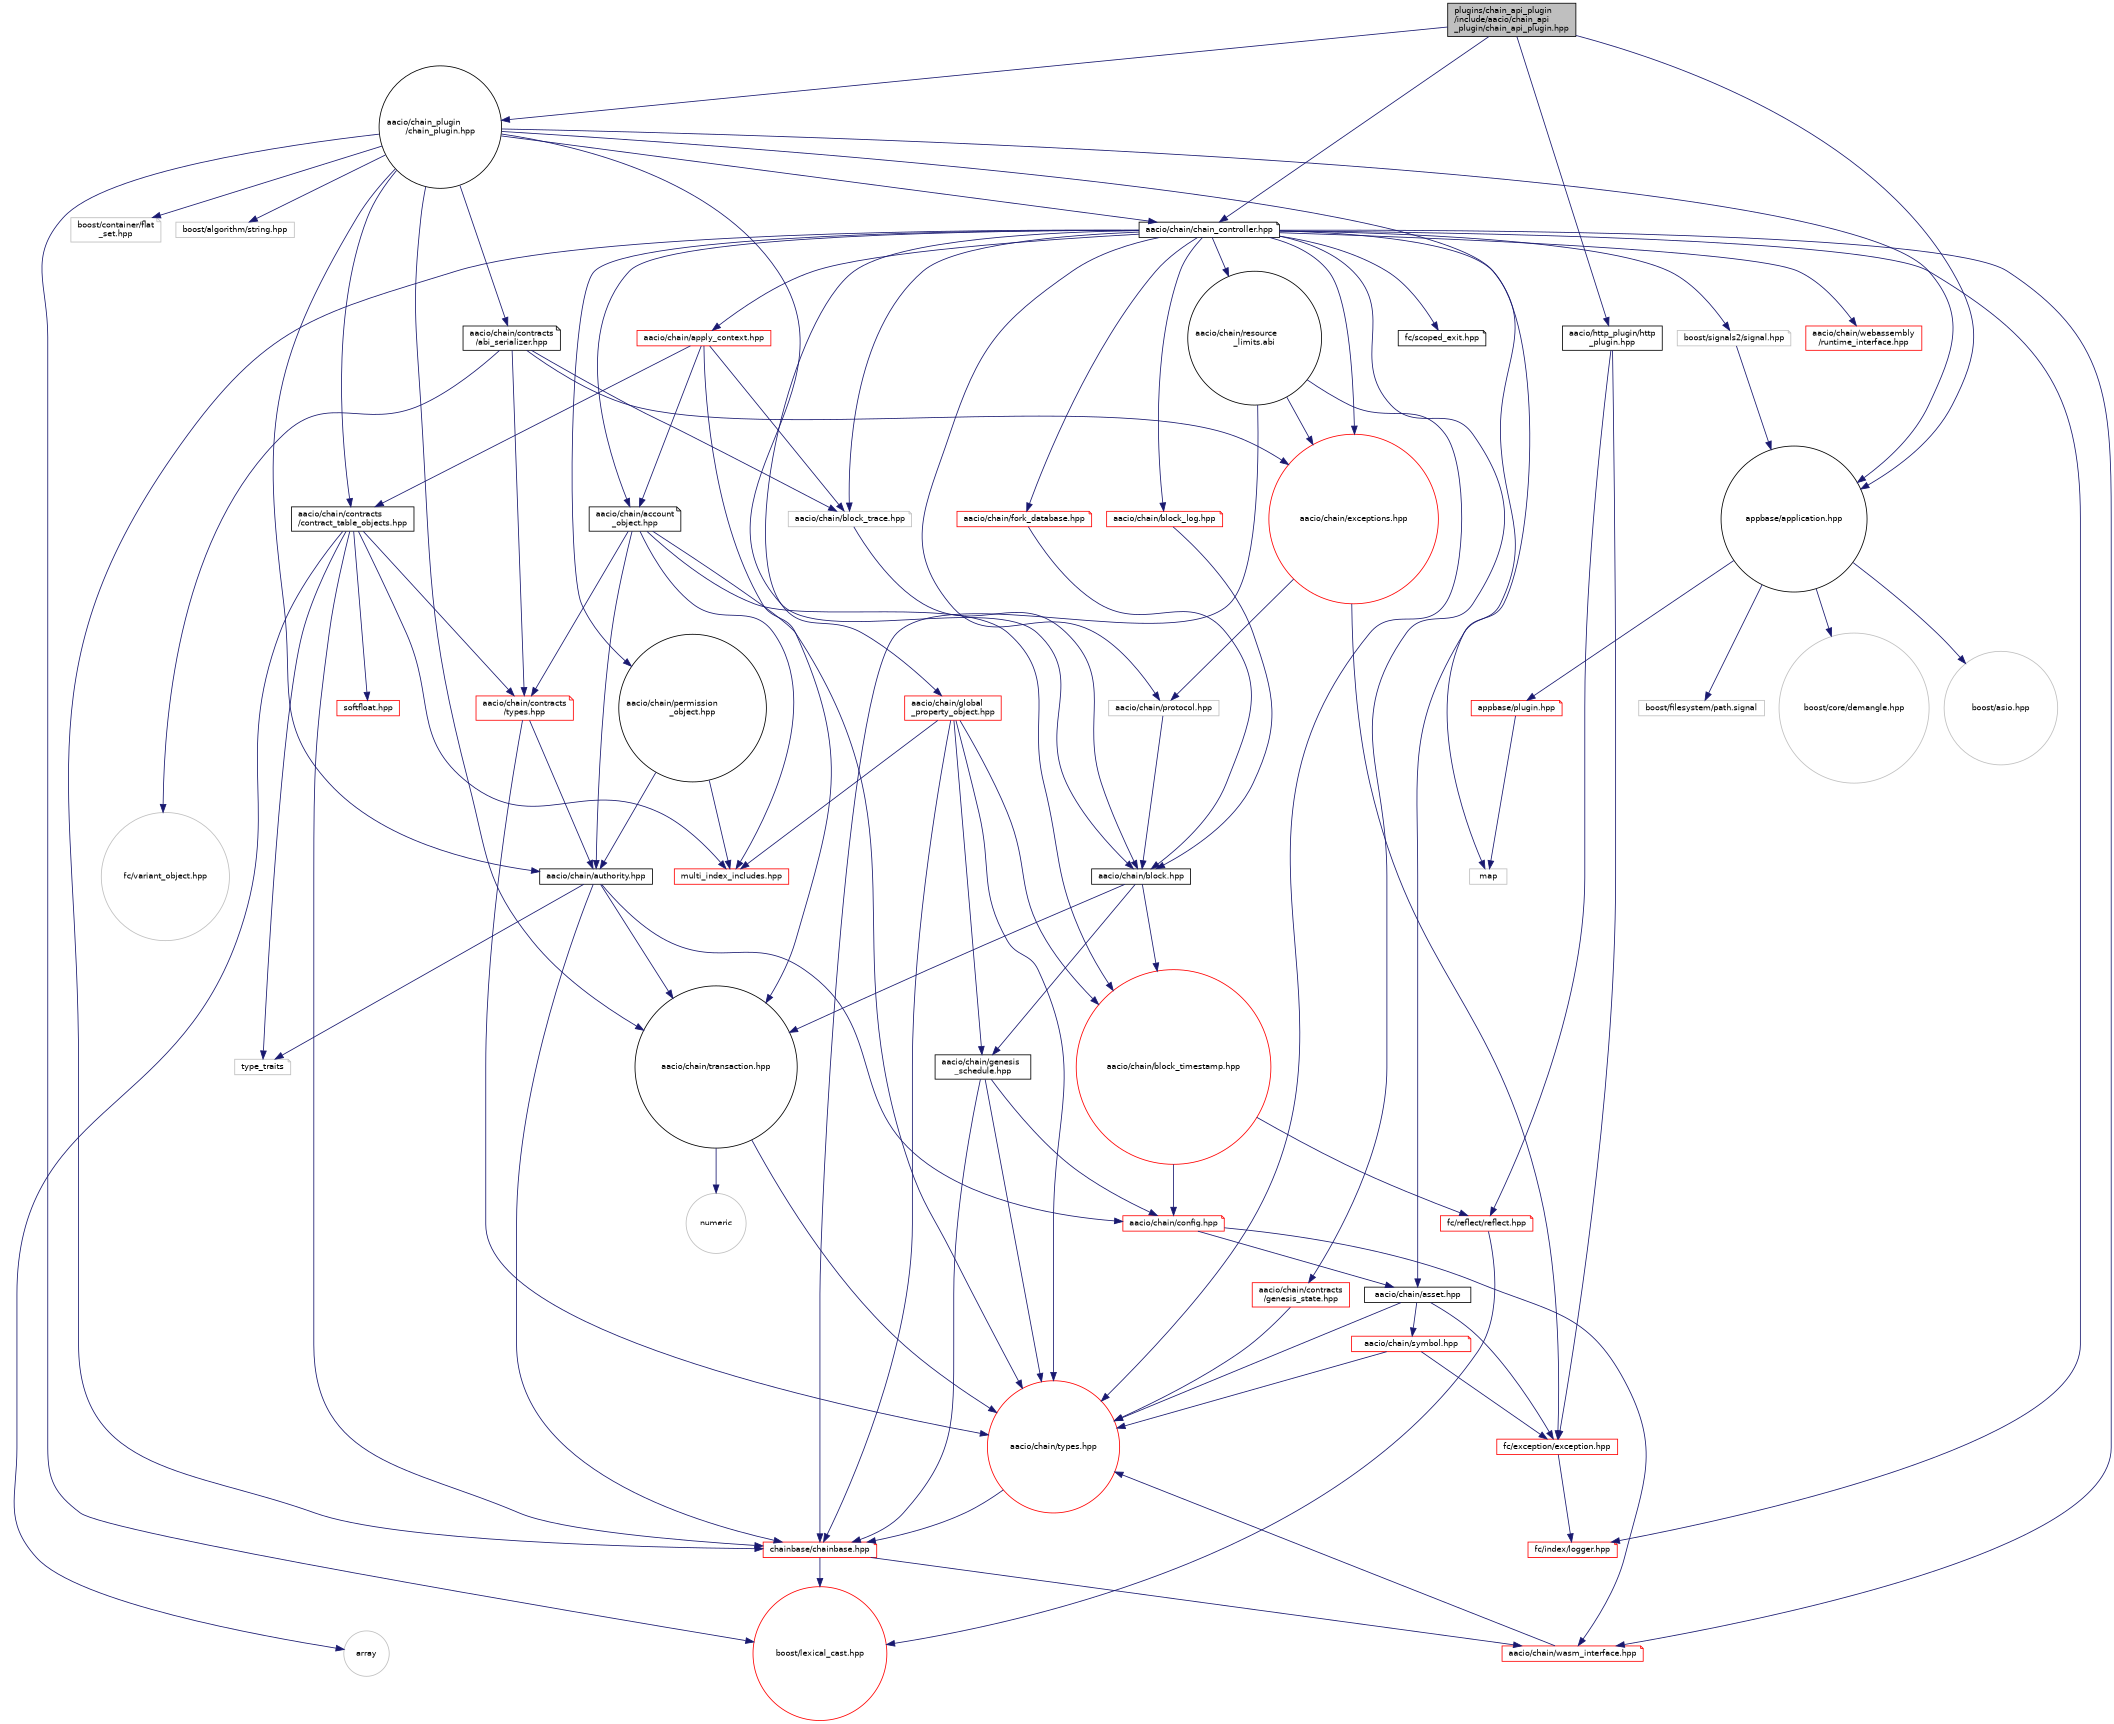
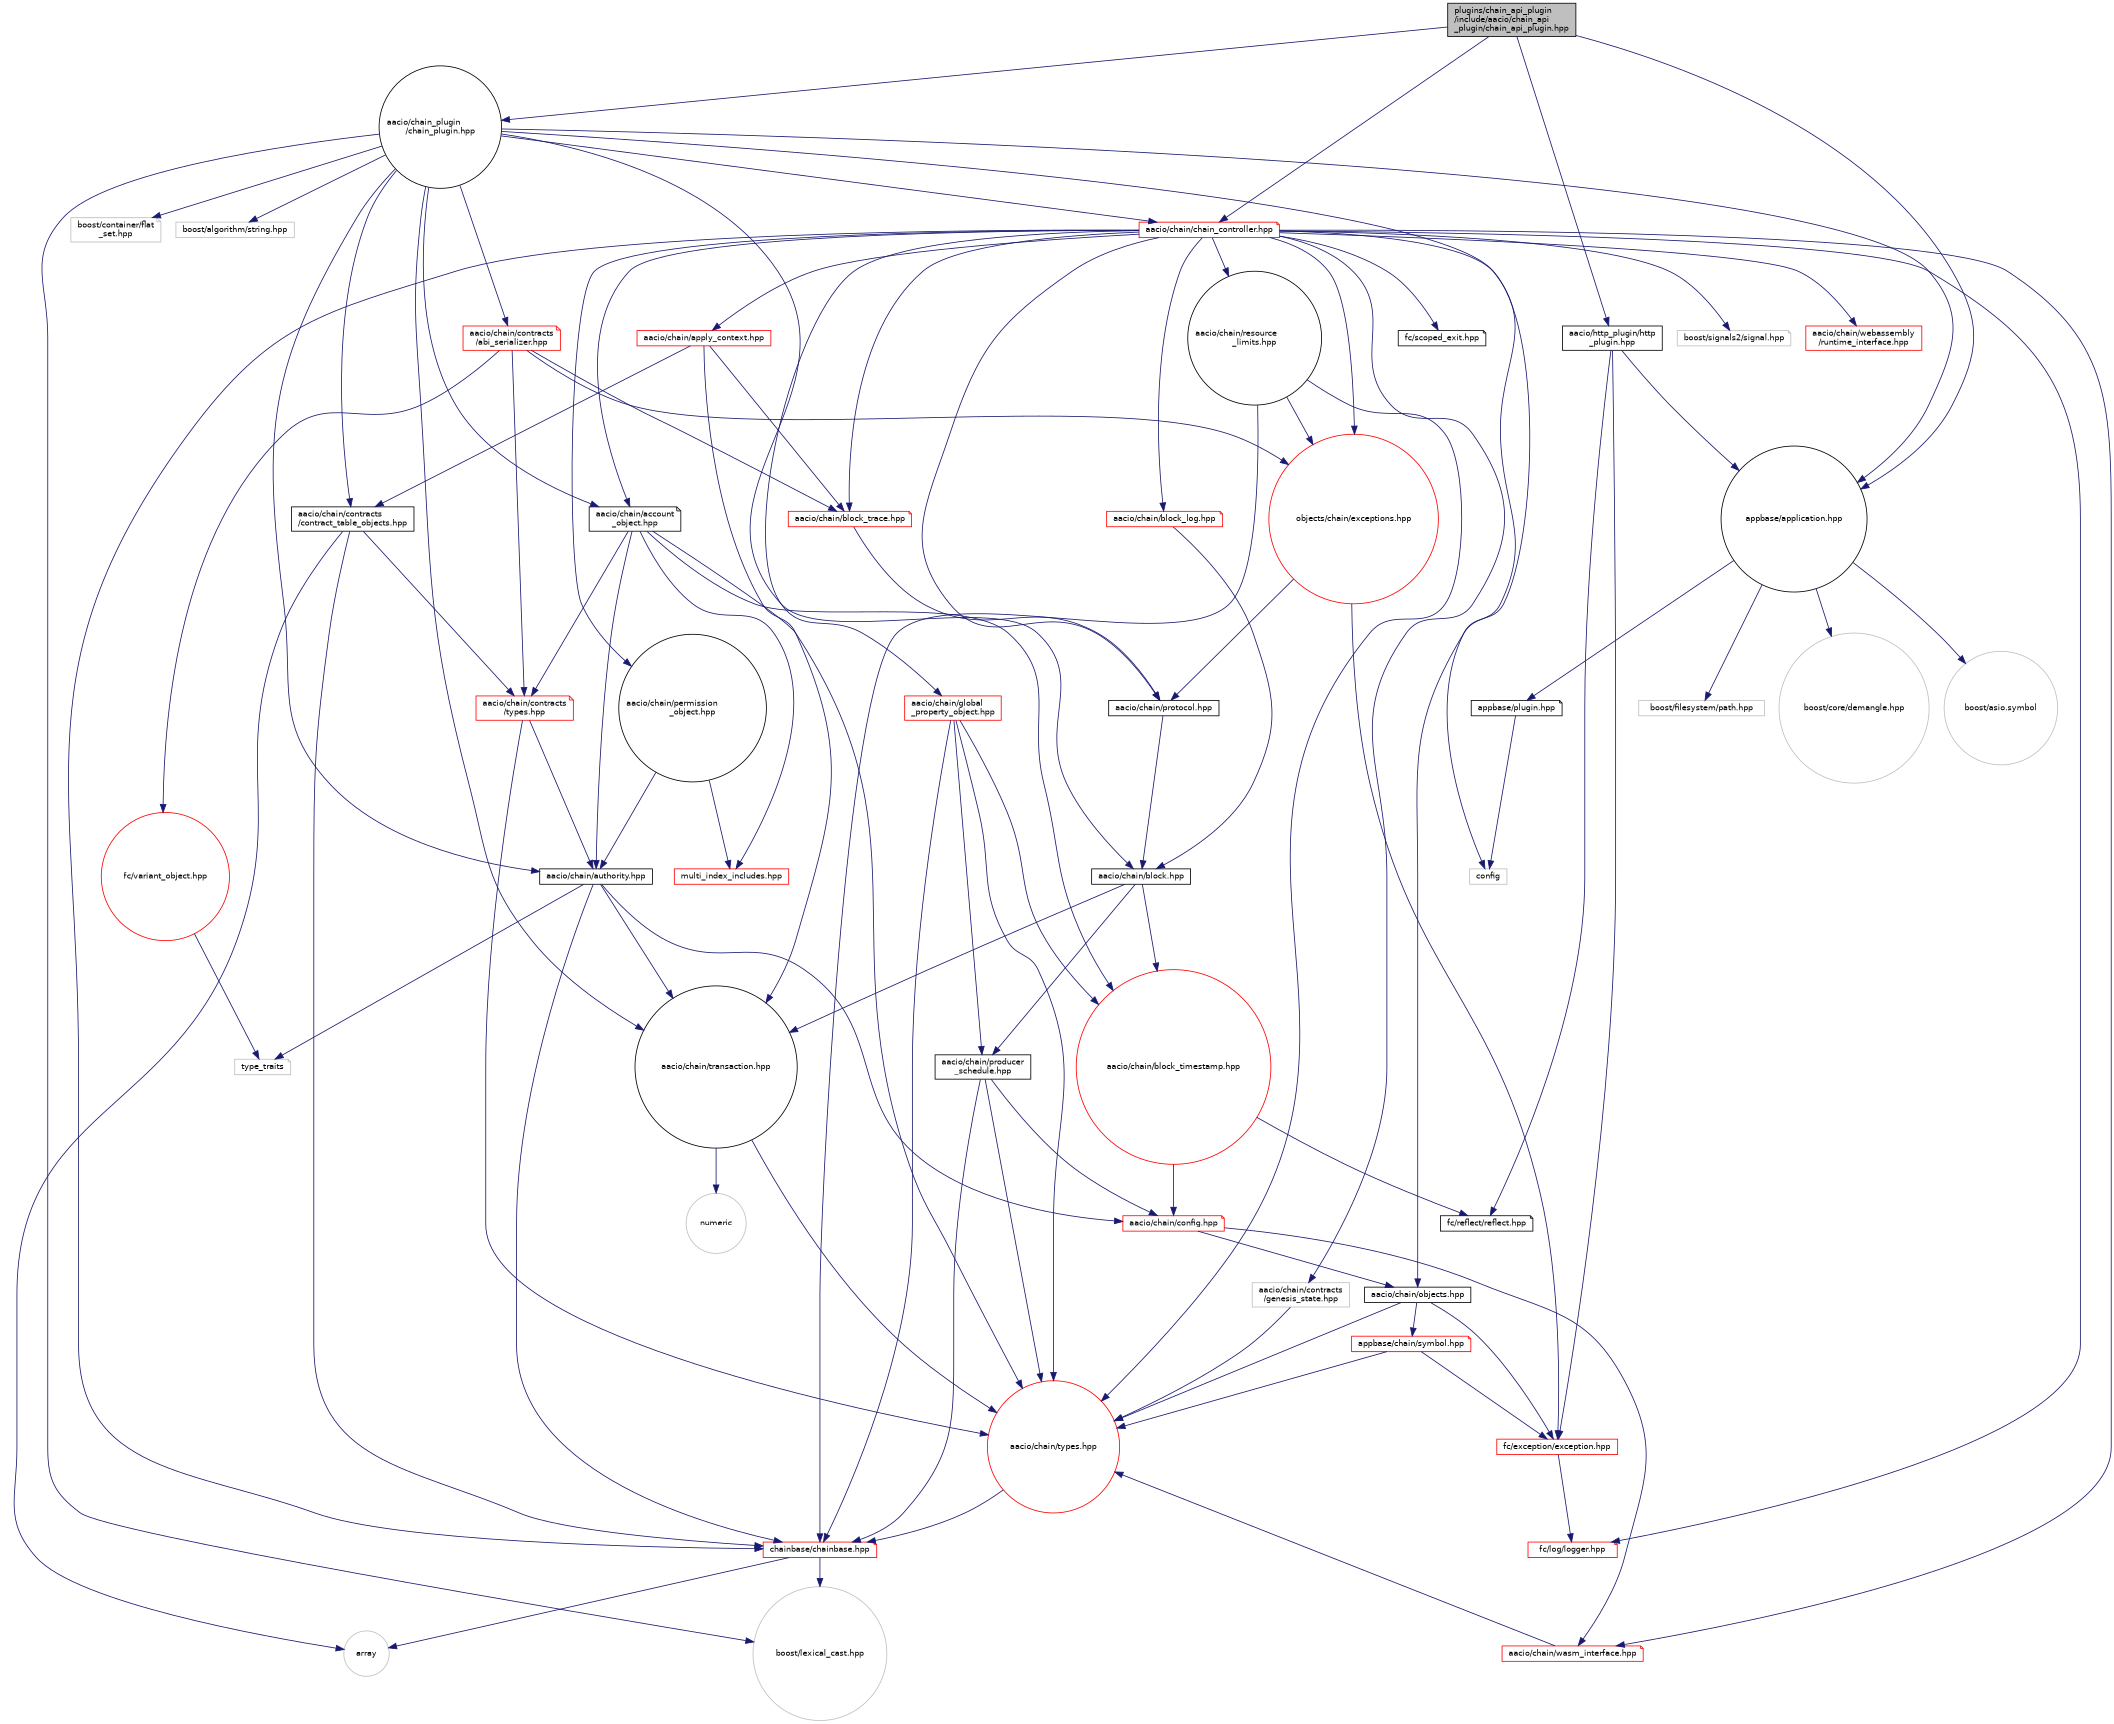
(1209, 230) -> (1209, 230)
(512, 338) -> (512, 338)
(1255, 338) -> (1255, 338)
(1752, 394) -> (1675, 410)
(673, 419) -> (444, 381)
(850, 519) -> (850, 519)
(1024, 519) -> none
(1354, 519) -> (1354, 519)
(1062, 629) -> (929, 606)
(368, 708) -> none
(1164, 708) -> (1164, 708)
(1517, 708) -> (1517, 708)
(1702, 708) -> (1702, 708)
(2001, 708) -> (2001, 708)
(458, 773) -> none
(281, 786) -> (225, 993)
(843, 792) -> none
(165, 877) -> (165, 877)
(1488, 877) -> (1488, 877)
(983, 1067) -> (983, 1067)
(1487, 1223) -> (1487, 1223)
(1301, 1295) -> (1301, 1295)
(1418, 1295) -> (1418, 1295)
(1411, 1344) -> (1411, 1344)
(1271, 1525) -> none
(1573, 1550) -> (1573, 1550)
(1192, 1601) -> (593, 1602)
(820, 1654) -> (820, 1654)
